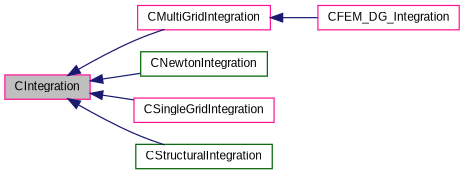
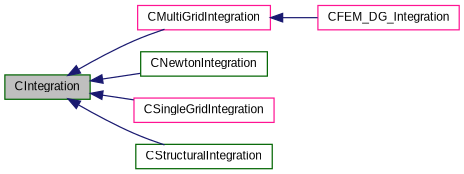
(48, 87) -> (48, 87)
